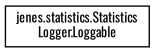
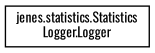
(77, 26) -> (77, 26)
